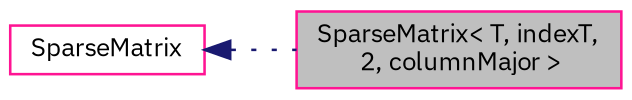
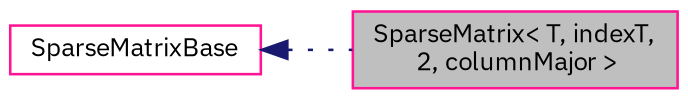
(107, 50) -> (136, 50)
